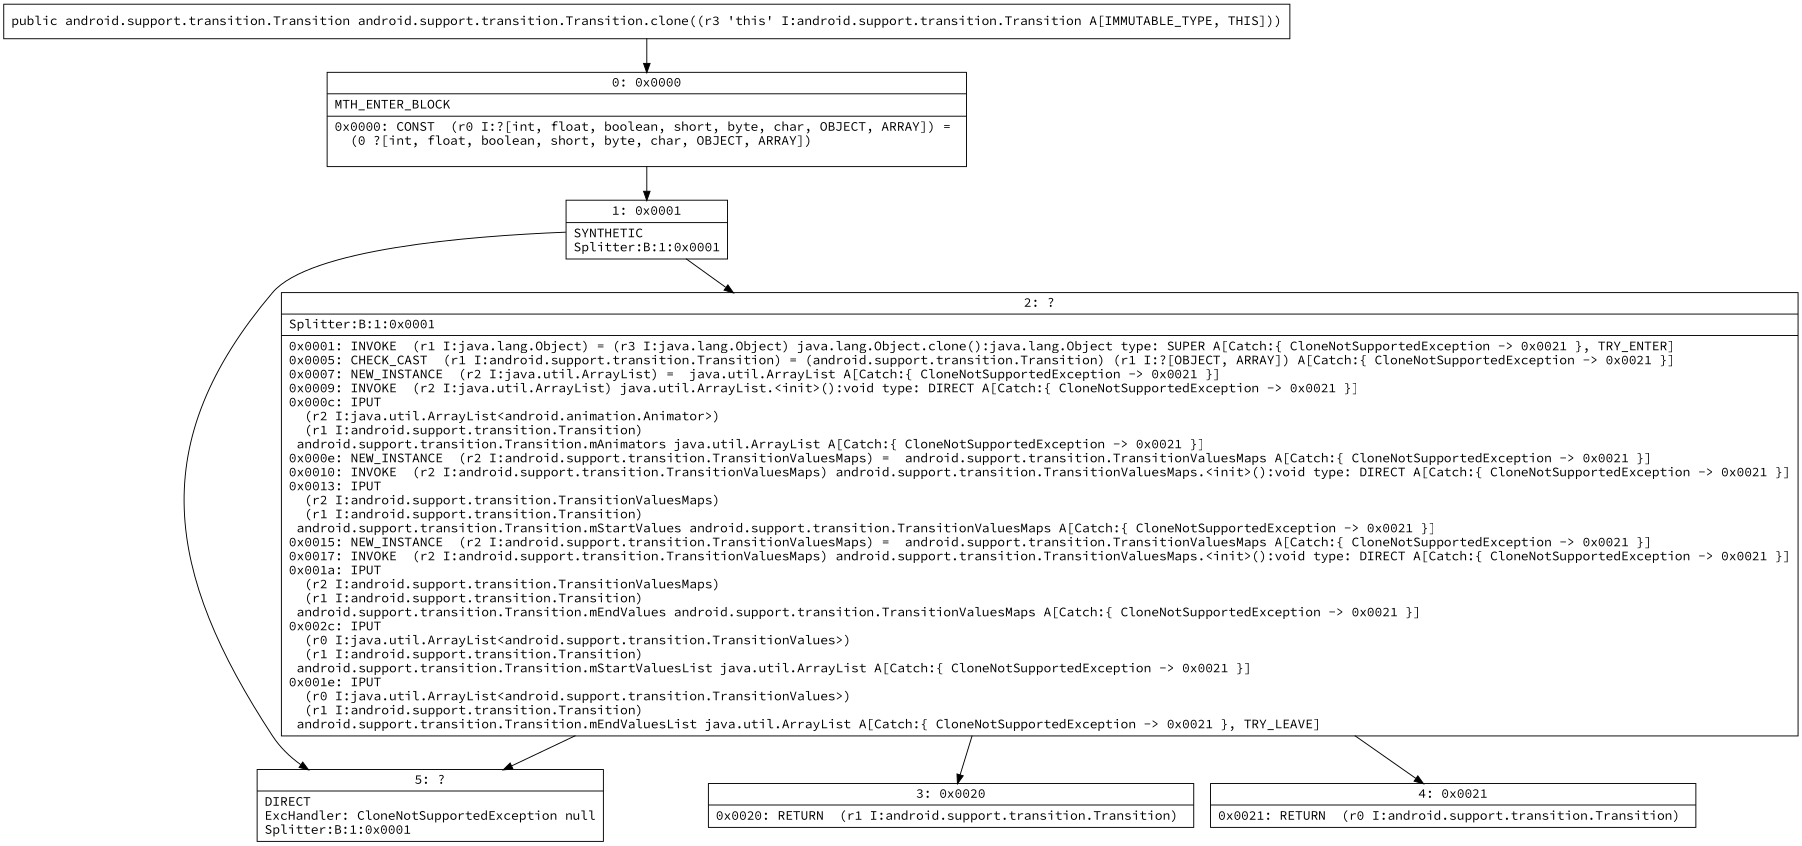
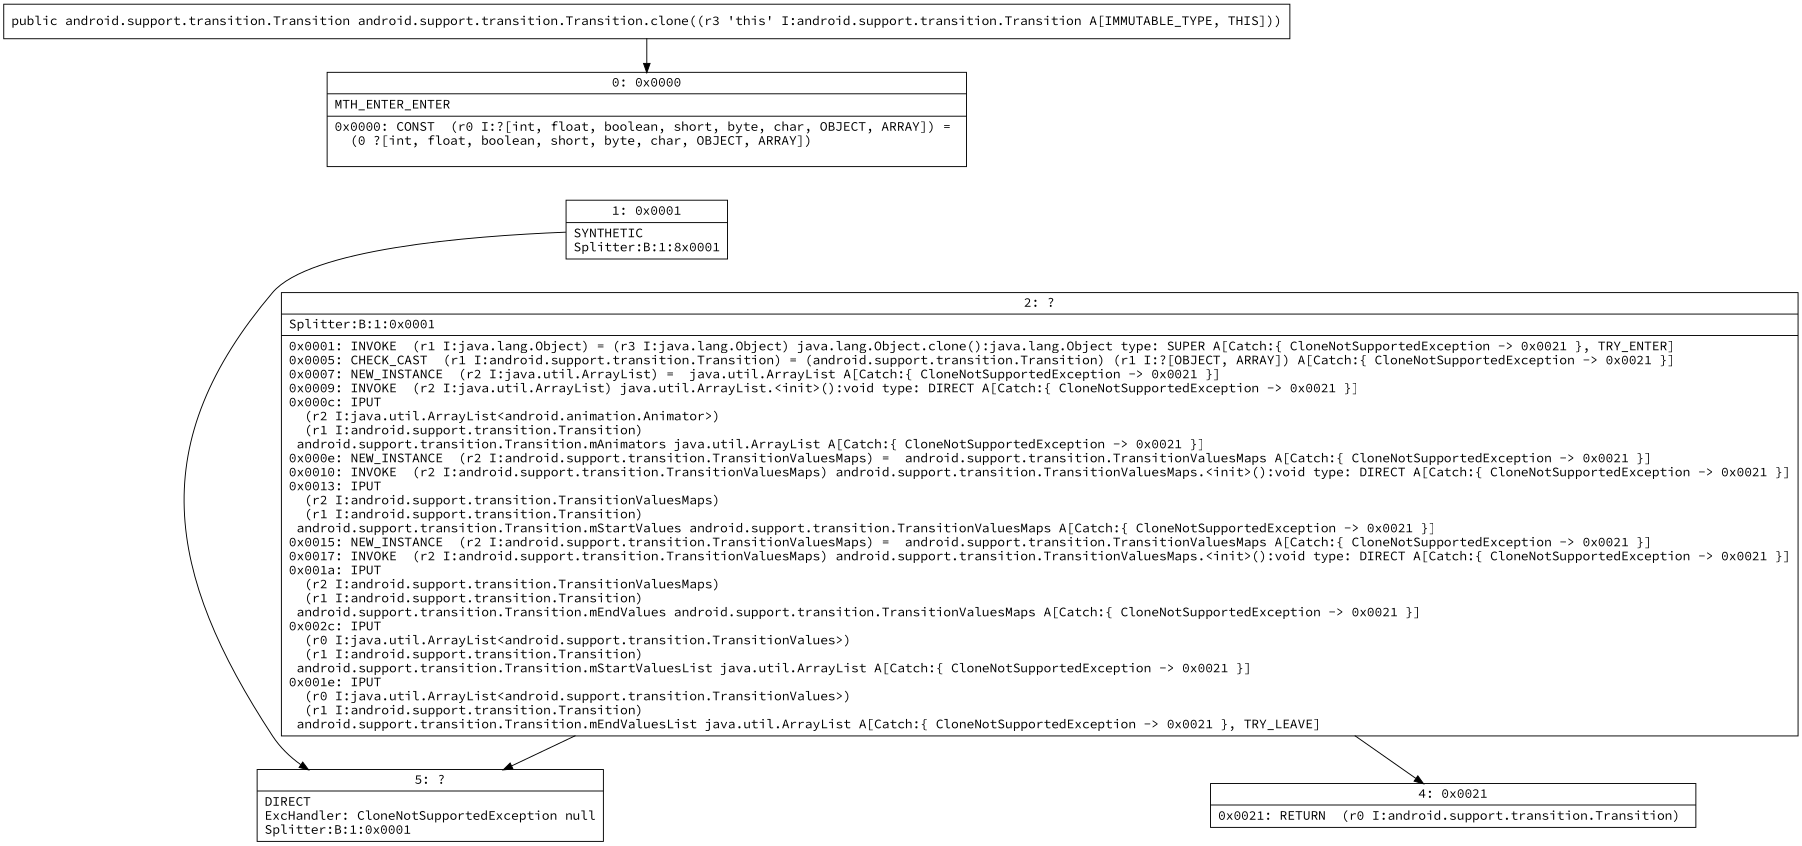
(392, 105) -> (392, 105)
(647, 179) -> none
(647, 247) -> (647, 247)
(706, 273) -> none
(951, 805) -> none
